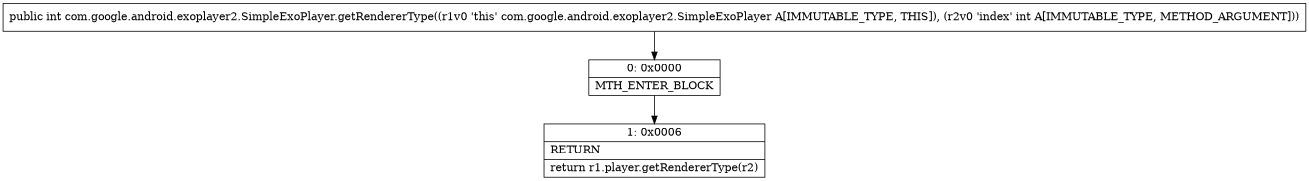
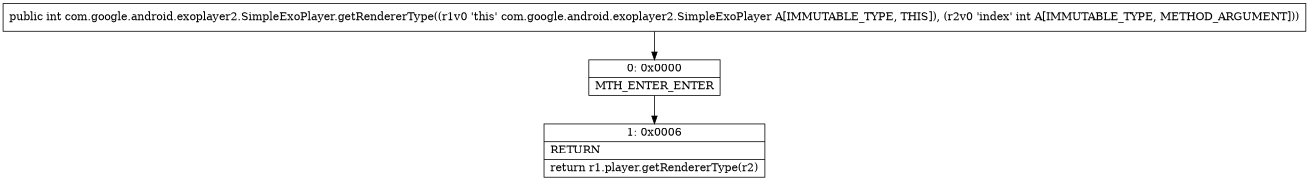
(654, 86) -> (654, 86)
